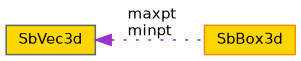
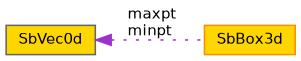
(51, 40) -> (51, 40)
